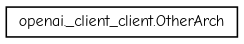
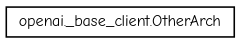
(122, 22) -> (120, 22)
